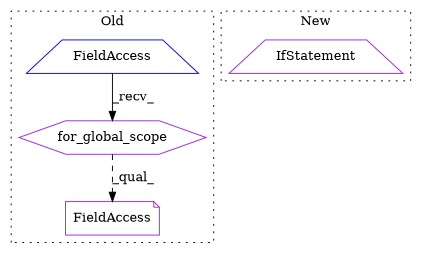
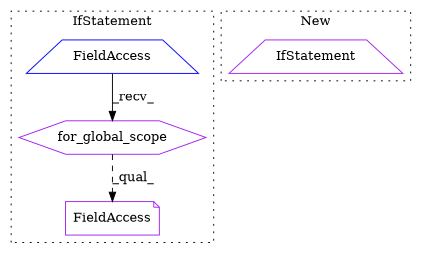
(112, 22) -> (112, 22)
